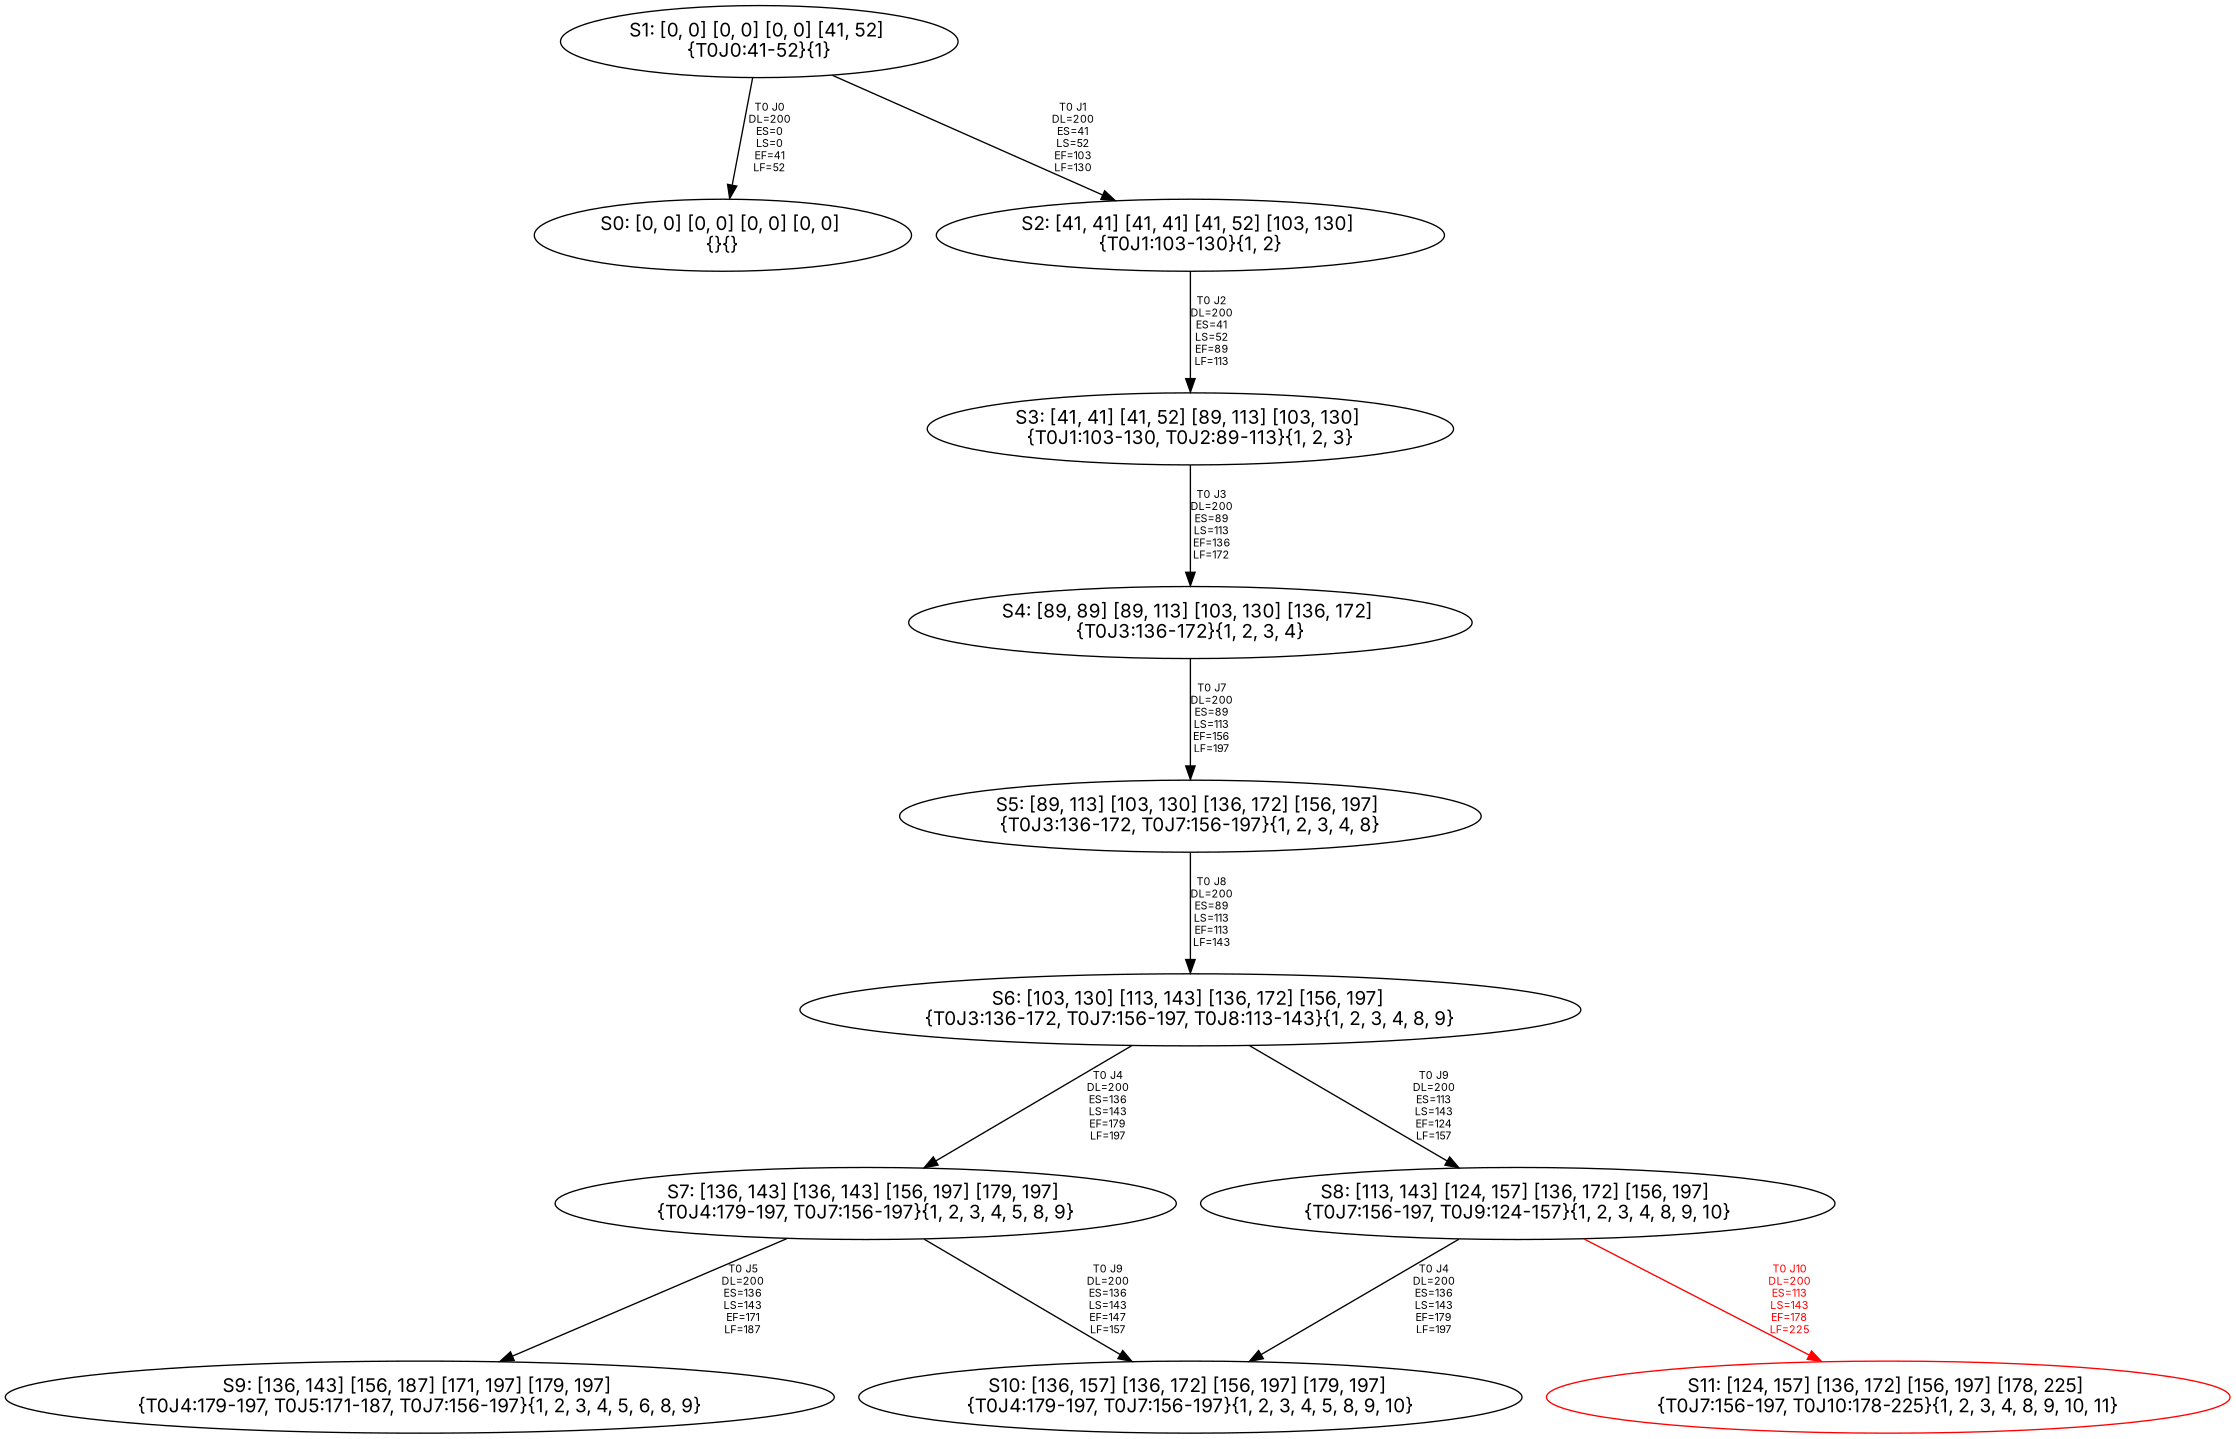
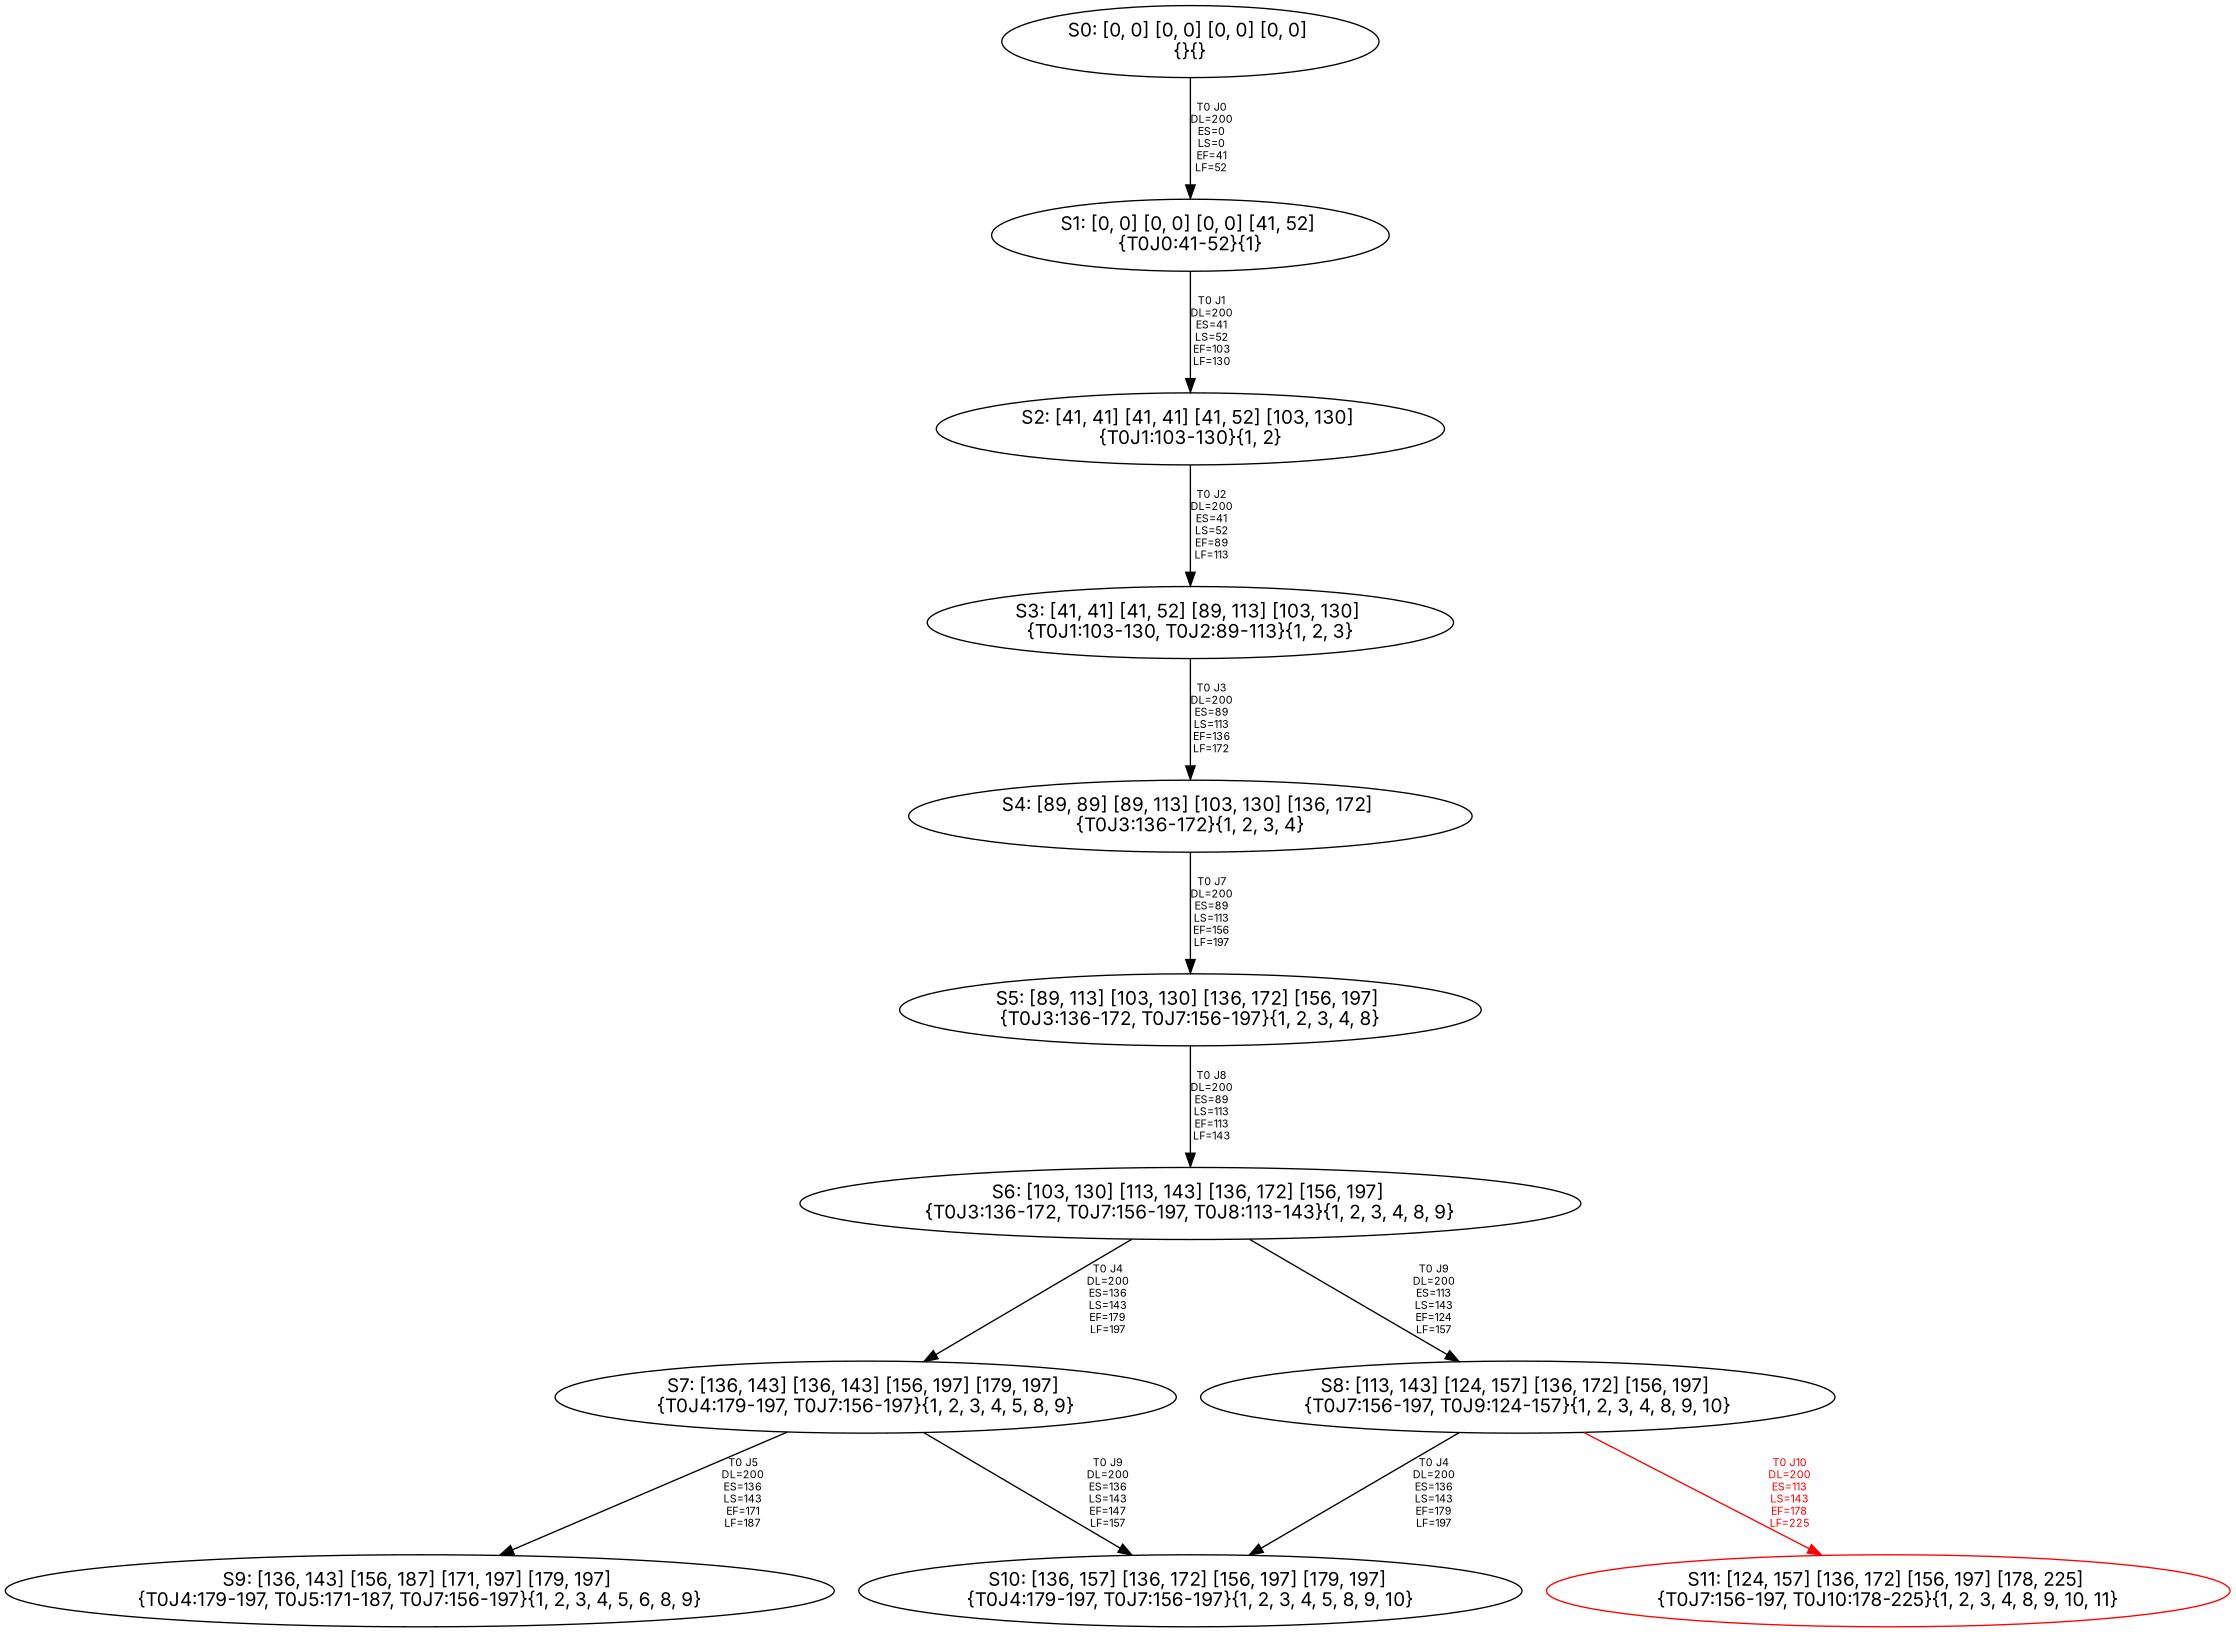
(742, 131) -> (1190, 131)
